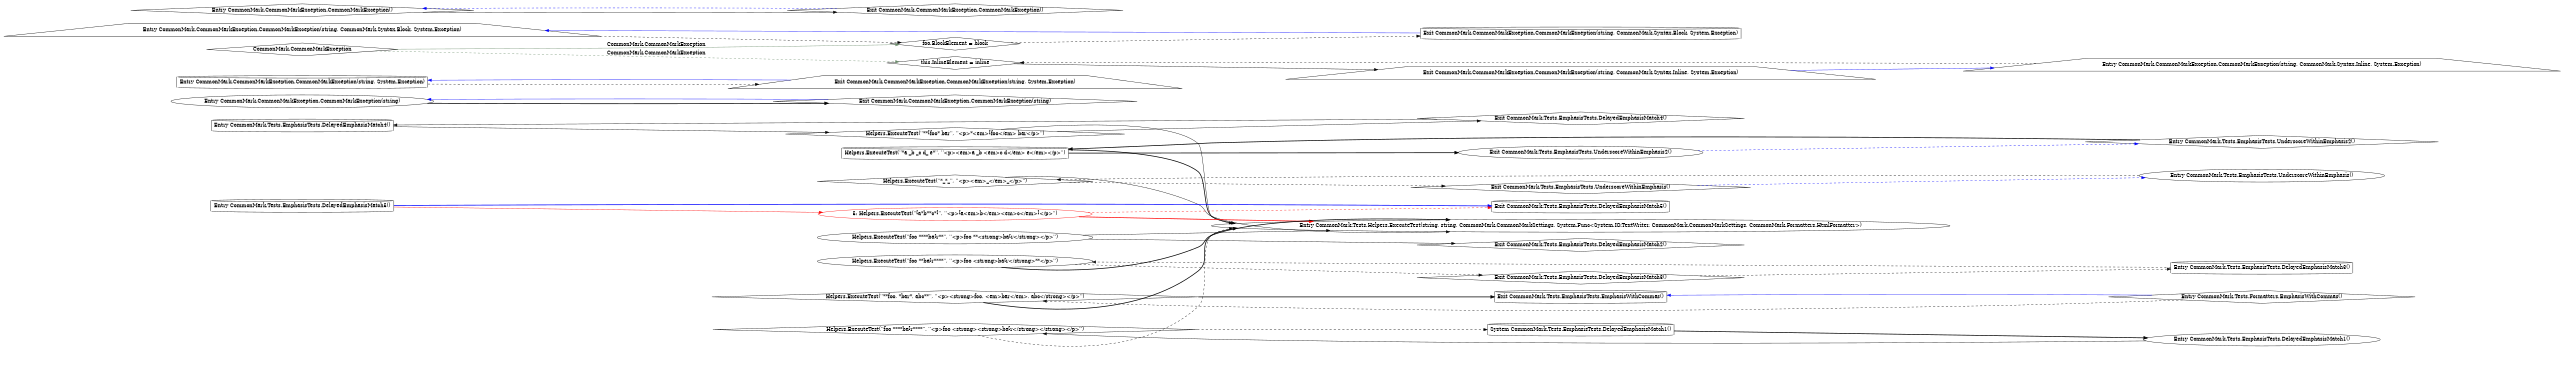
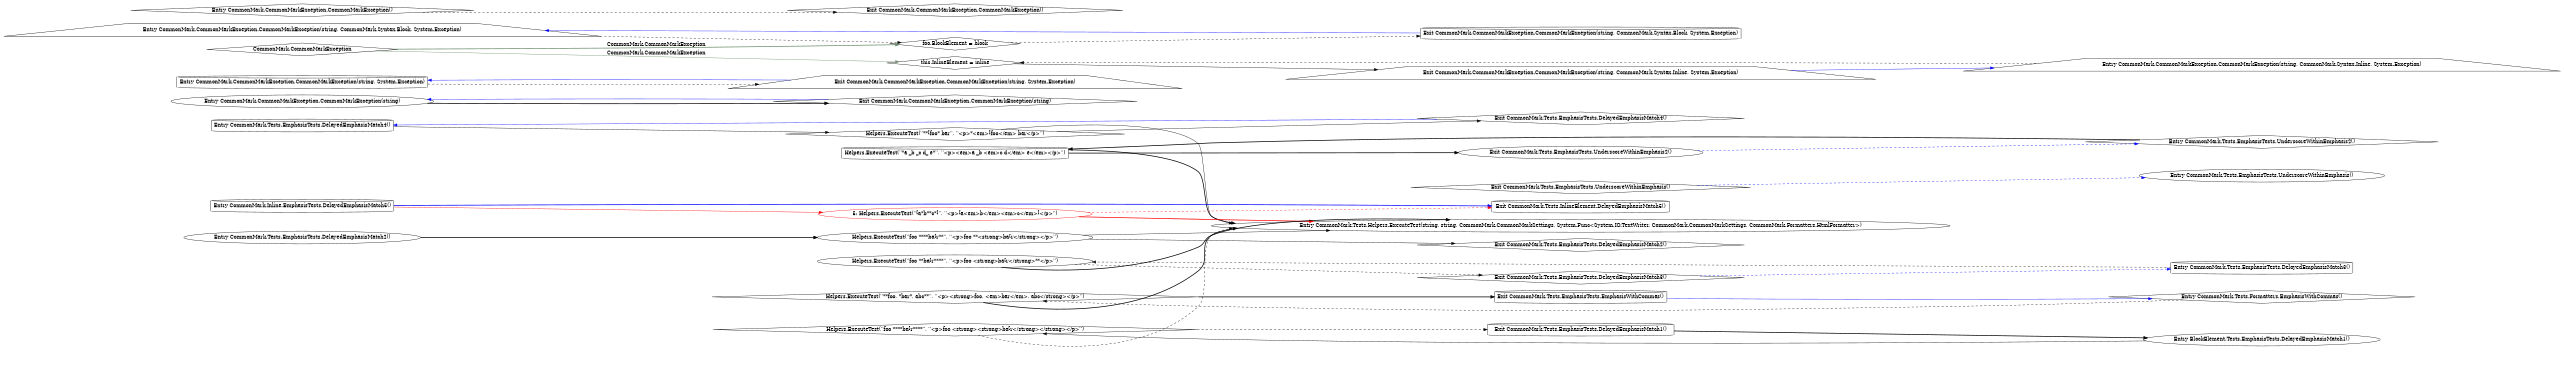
(632, 8) -> none
(628, 13) -> (628, 13)
(645, 48) -> (645, 48)
(635, 56) -> (635, 56)
(917, 122) -> (917, 122)
(955, 181) -> none
(302, 206) -> (302, 206)
(1581, 207) -> (1581, 207)
none -> (302, 238)
(1934, 273) -> (1934, 273)
(1911, 294) -> (1908, 299)
(1581, 330) -> (1581, 330)
(2262, 340) -> (2262, 340)
